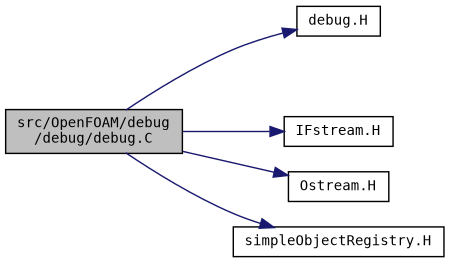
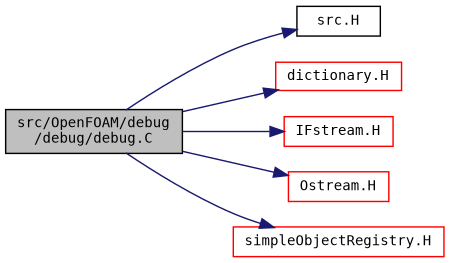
(339, 21) -> (339, 21)
none -> (339, 76)
(339, 131) -> (339, 131)
(339, 187) -> (339, 187)
(339, 242) -> (339, 242)
